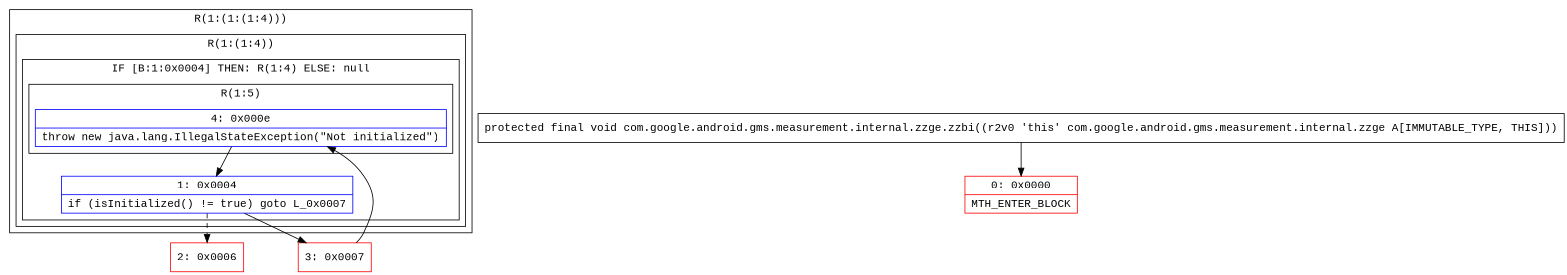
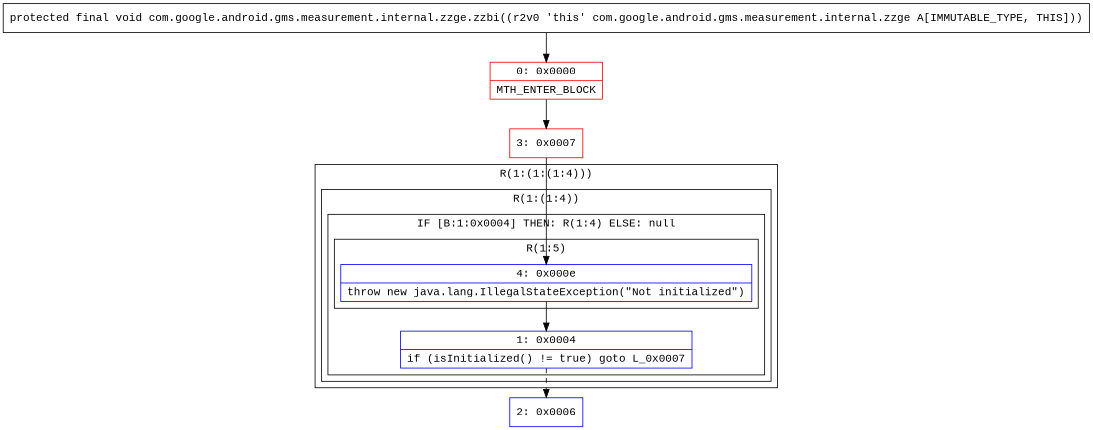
(272, 226) -> (546, 110)
(207, 257) -> (546, 412)
